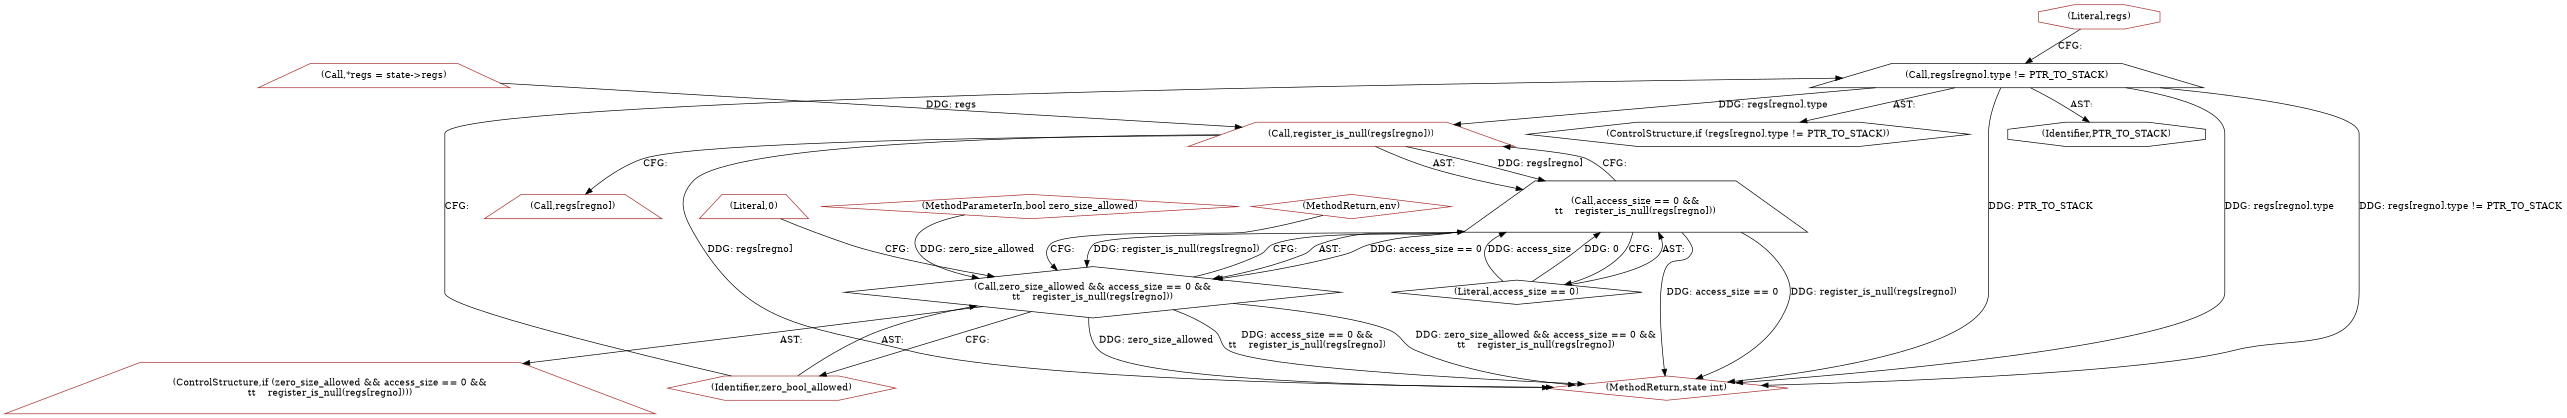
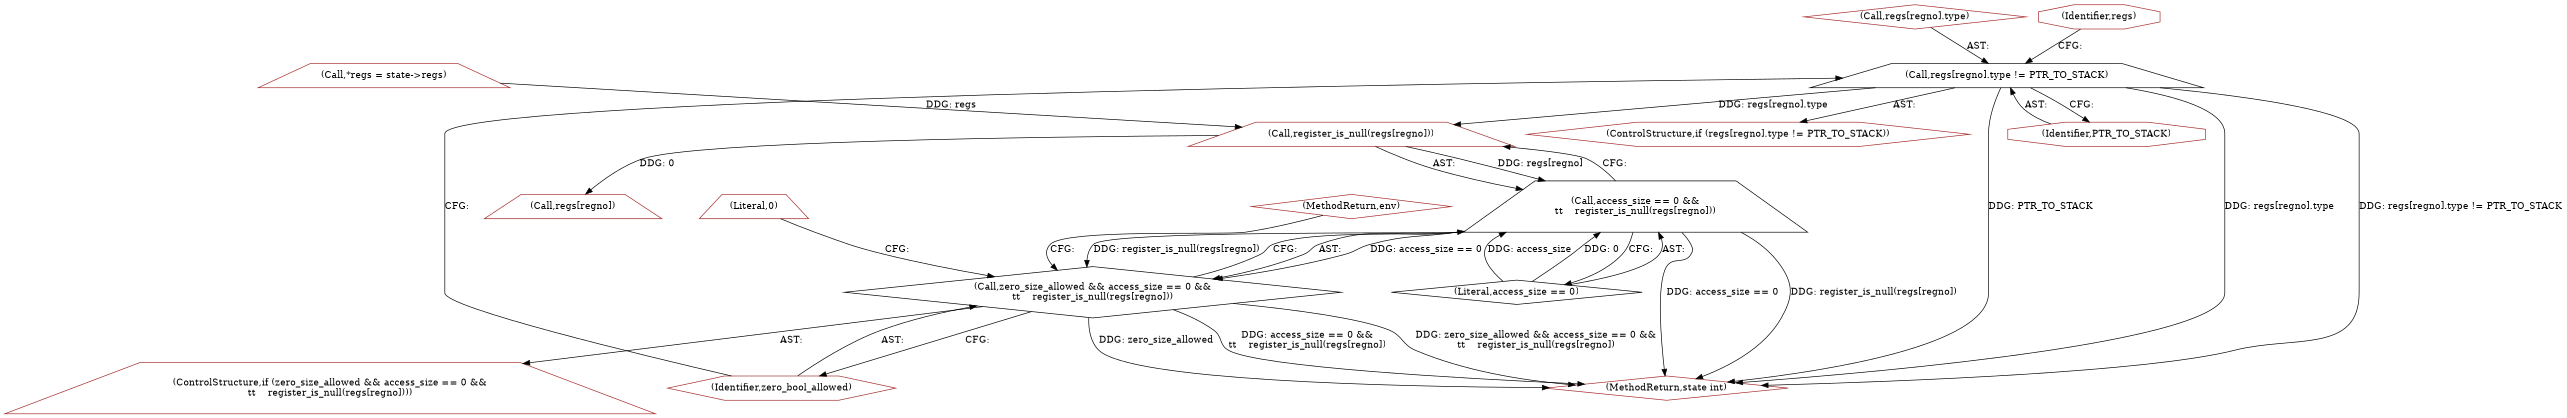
none -> (1915, 17)
(2099, 17) -> (2099, 17)
(2083, 105) -> (2083, 105)
none -> (2029, 113)
(1748, 134) -> (1748, 134)
(2107, 134) -> (2107, 134)
(657, 164) -> (657, 164)
(1030, 207) -> none
(774, 313) -> none
